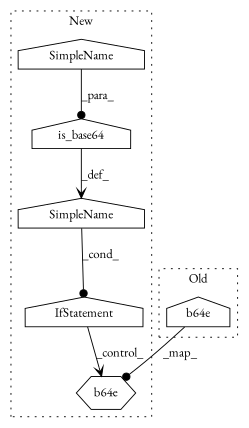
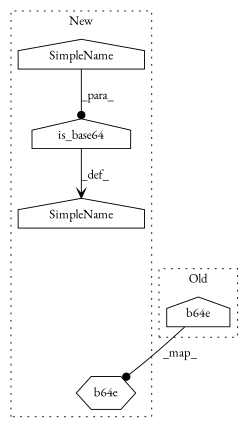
(84, 313) -> none
